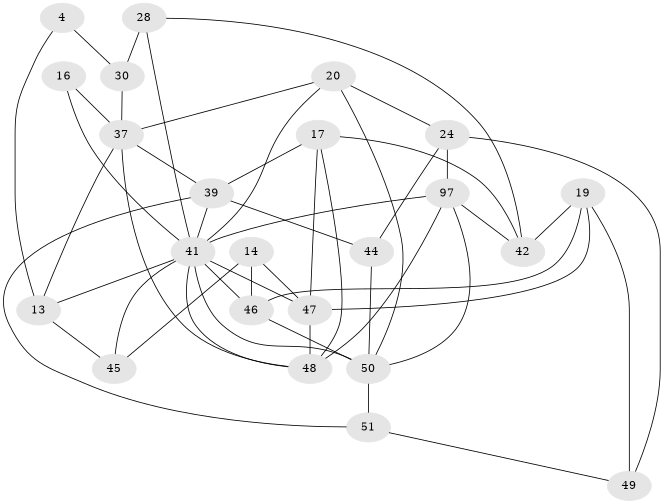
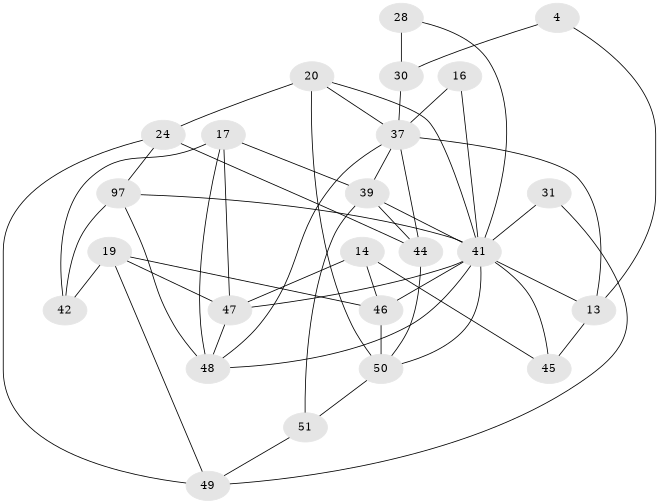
(392, 61) -> none
none -> (409, 193)
none -> (549, 193)
(466, 307) -> none
